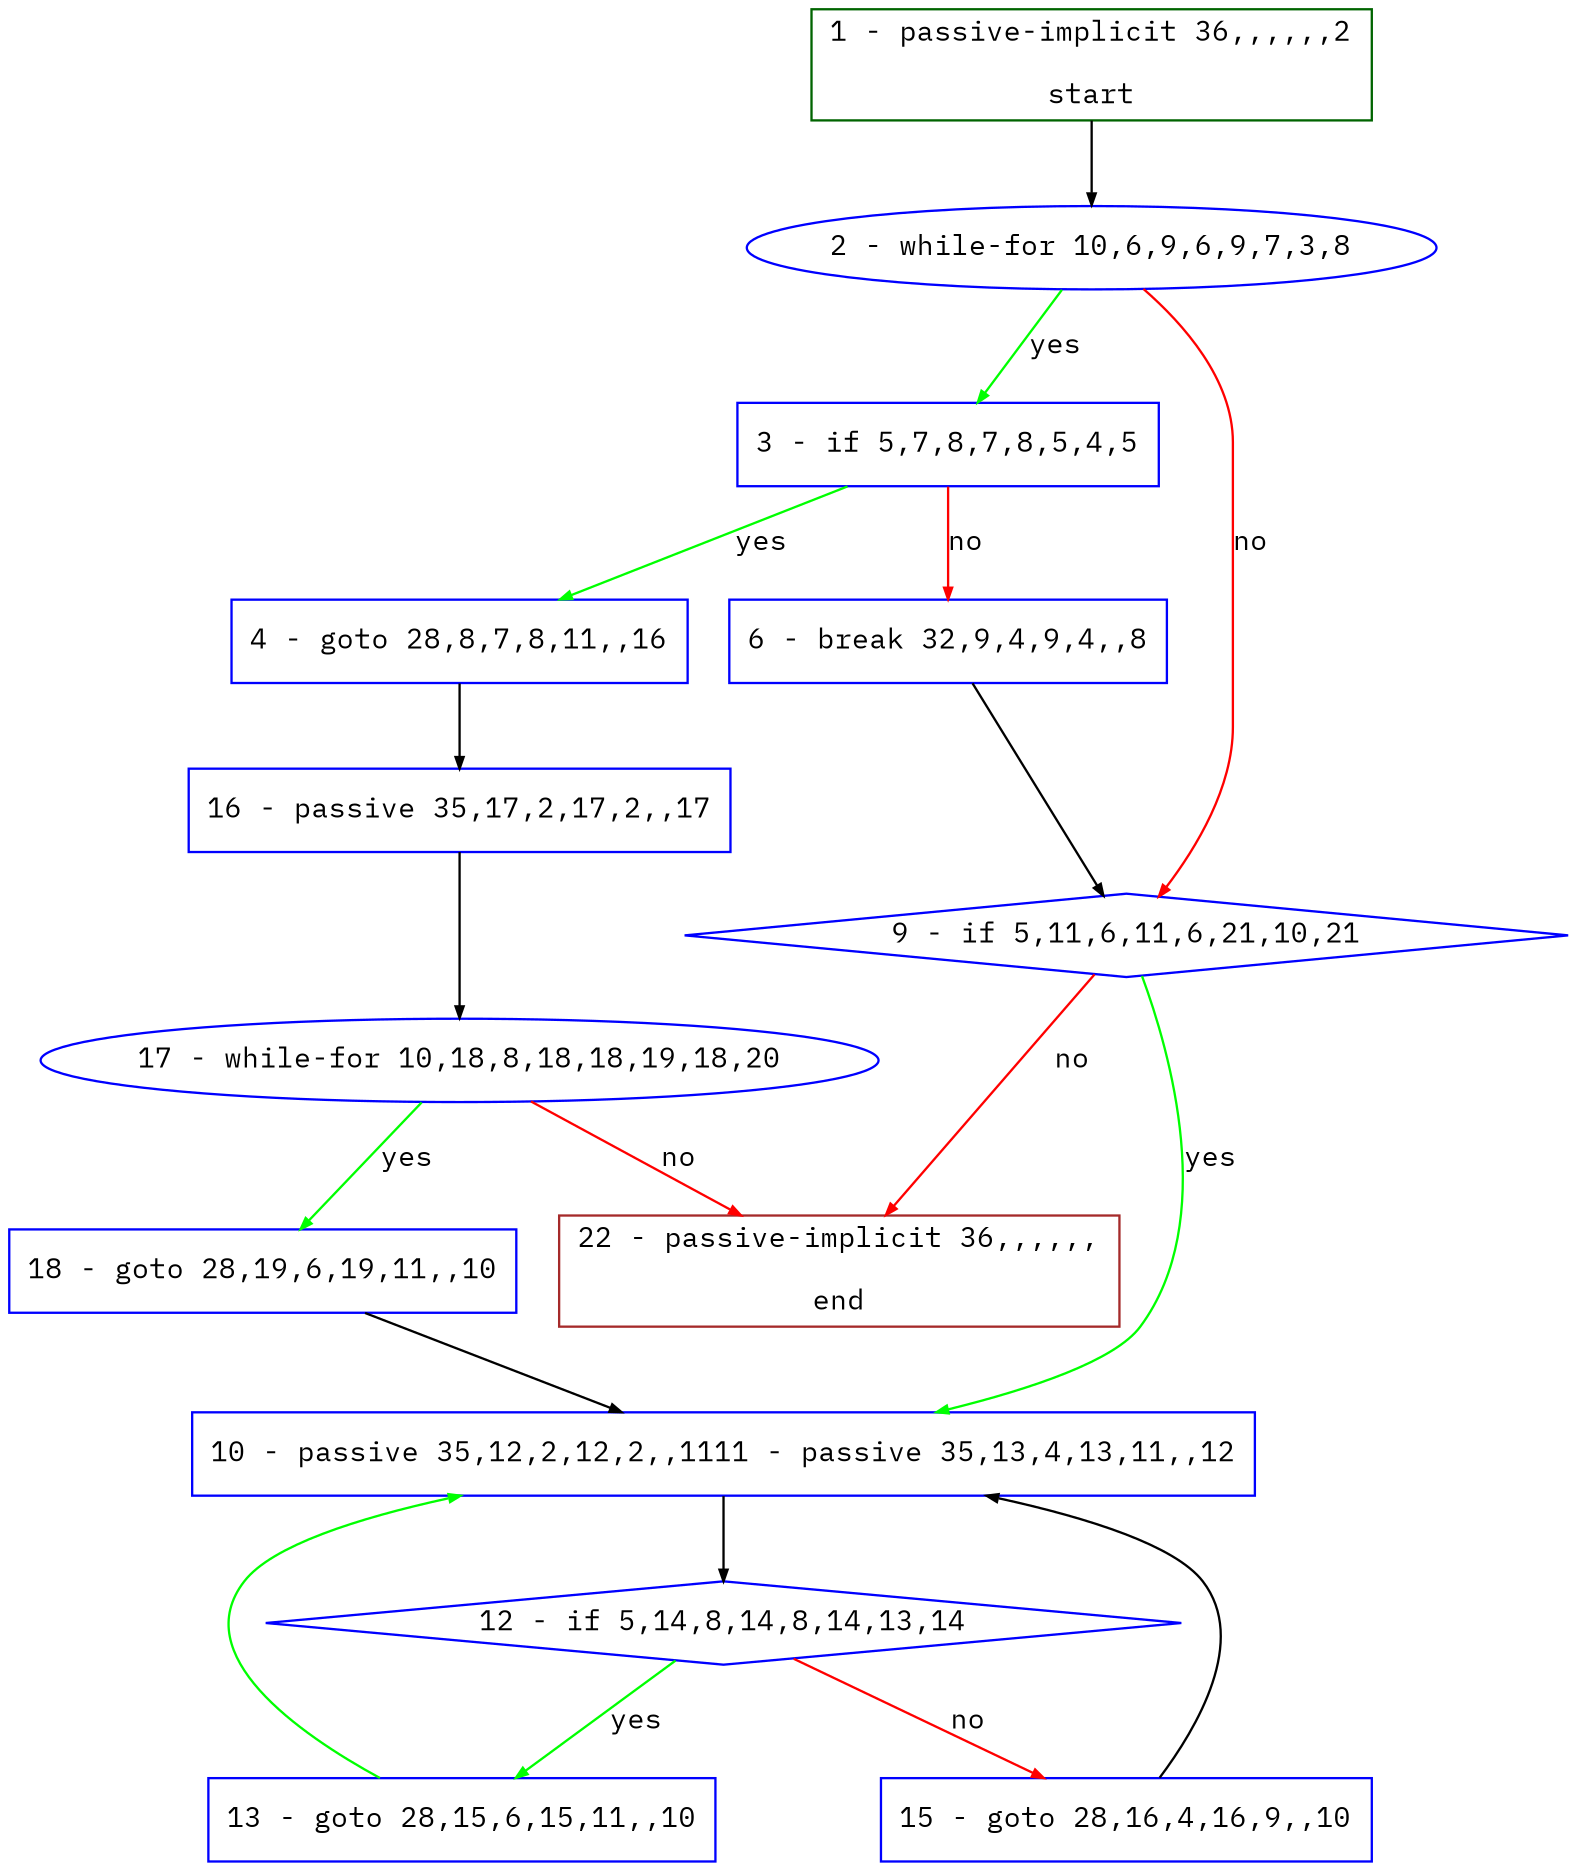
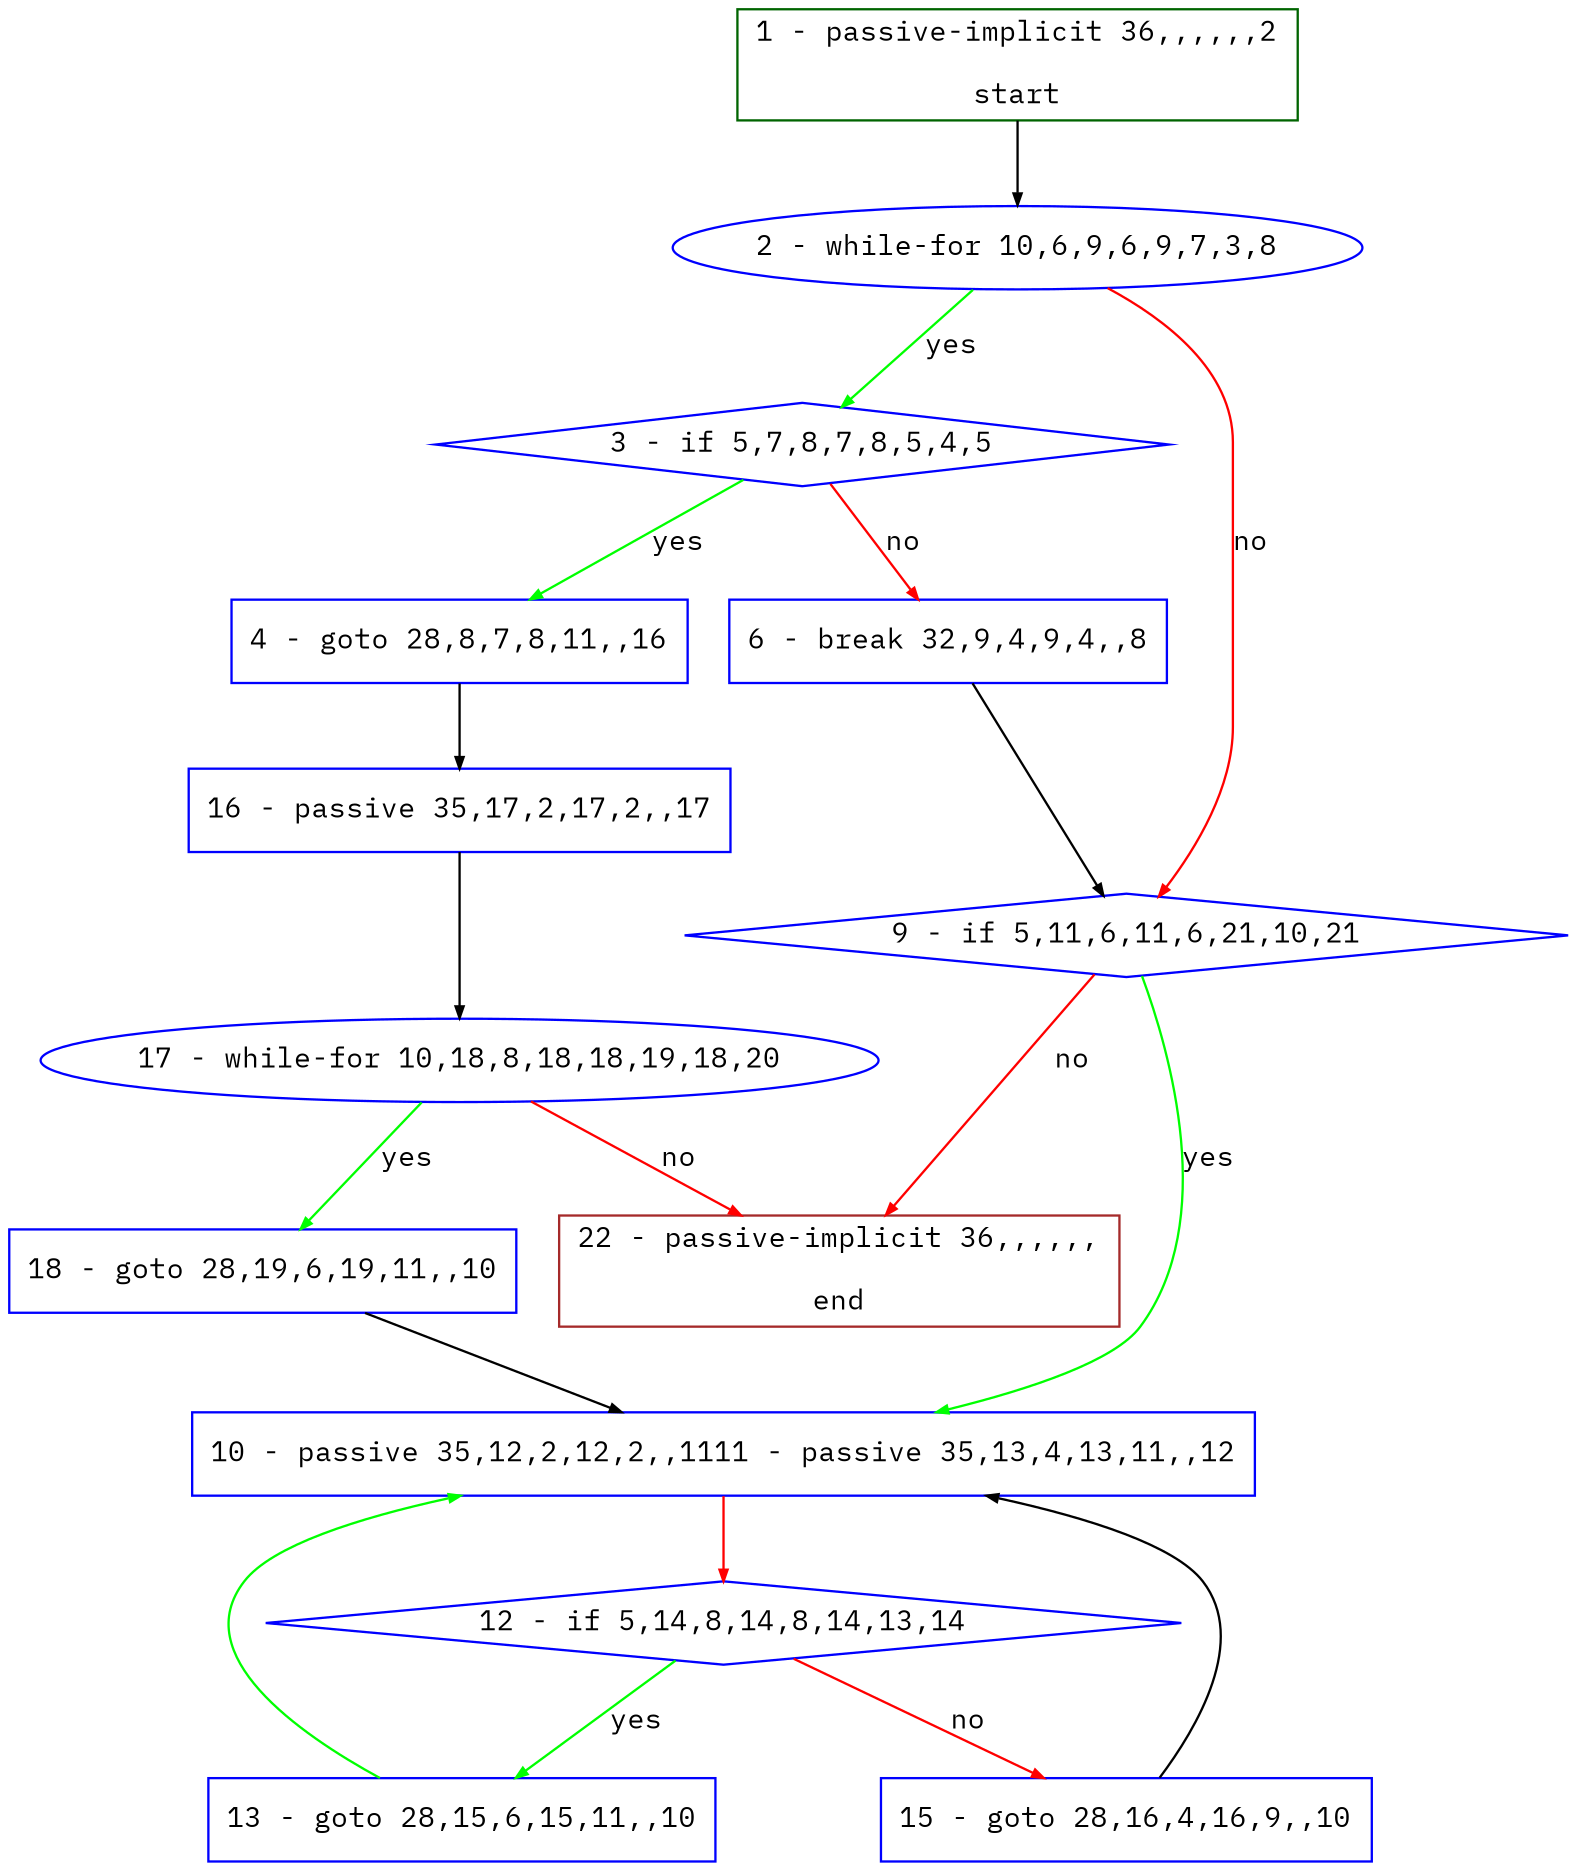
(948, 445) -> (802, 445)
(724, 1533) -> (724, 1533)
